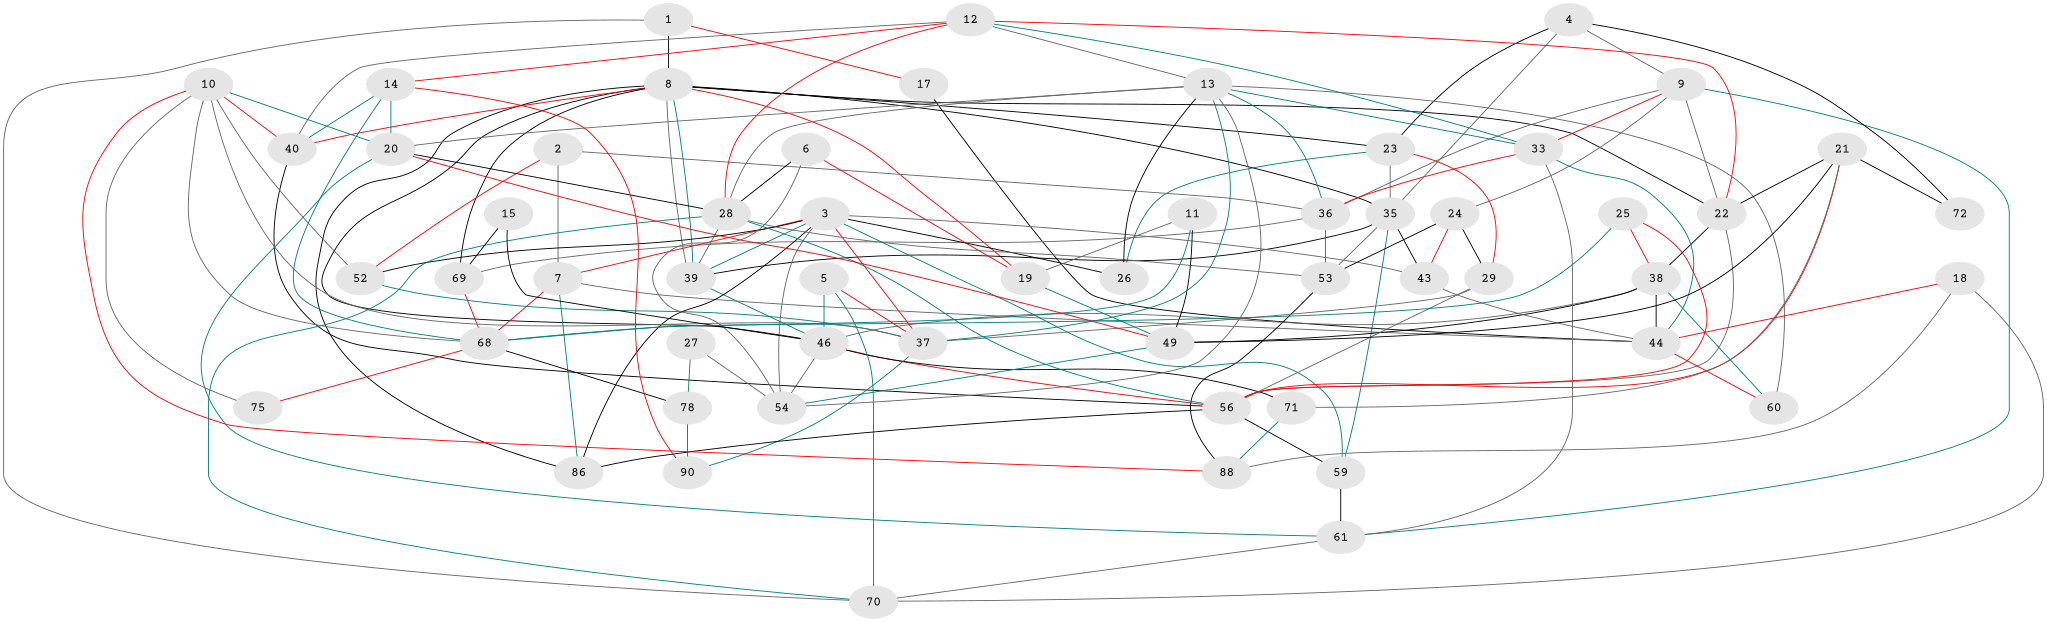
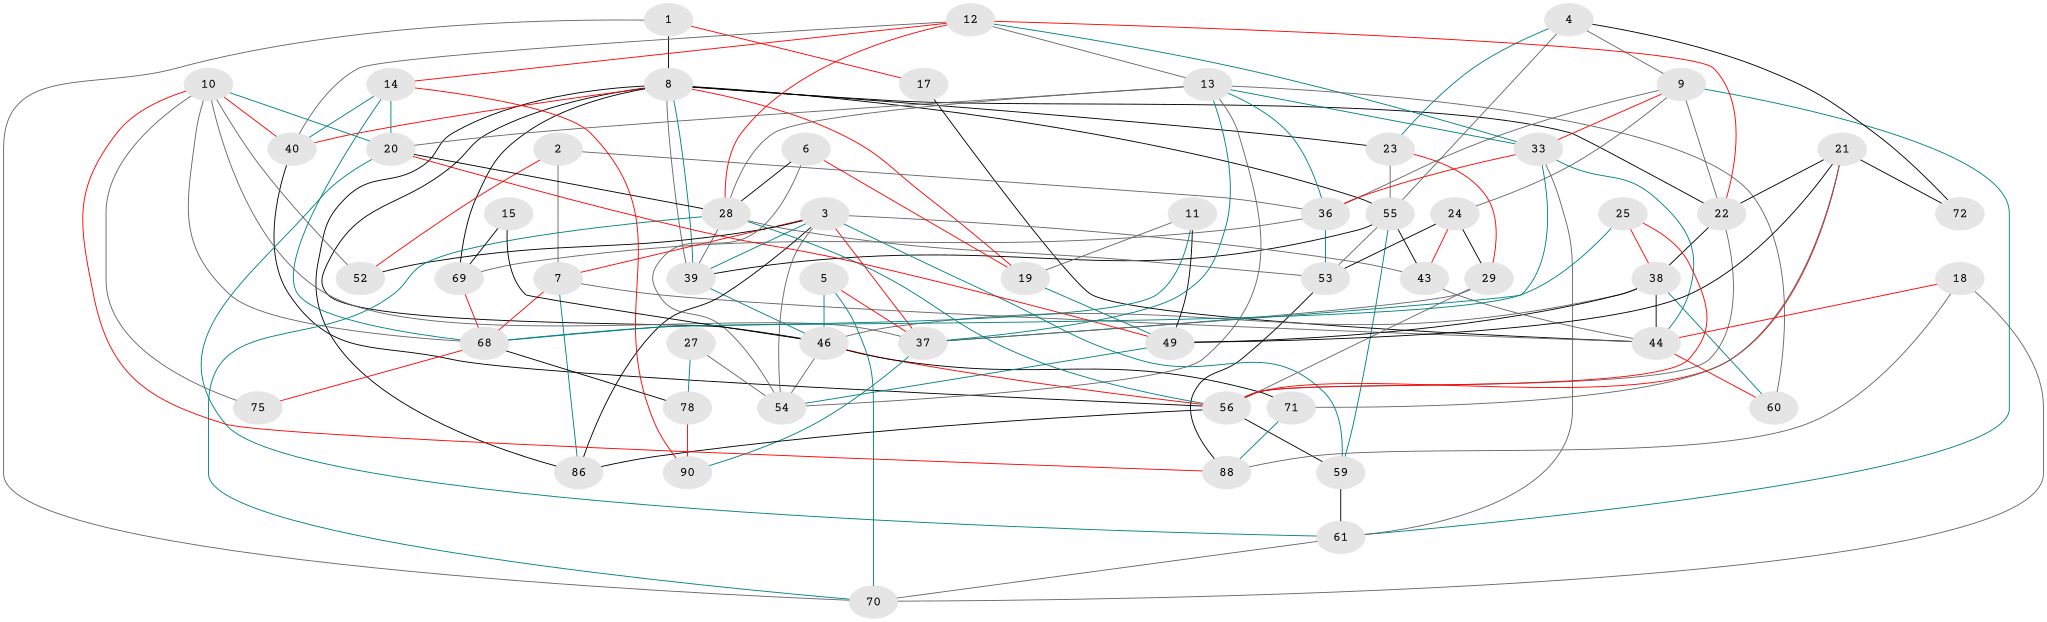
(1468, 72) -> (1468, 72)
(1390, 214) -> (1390, 214)
(1124, 279) -> none
(720, 313) -> (1302, 314)
